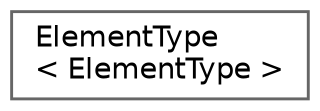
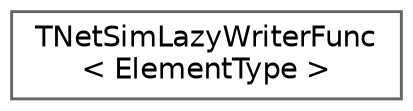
(160, 55) -> (206, 55)
